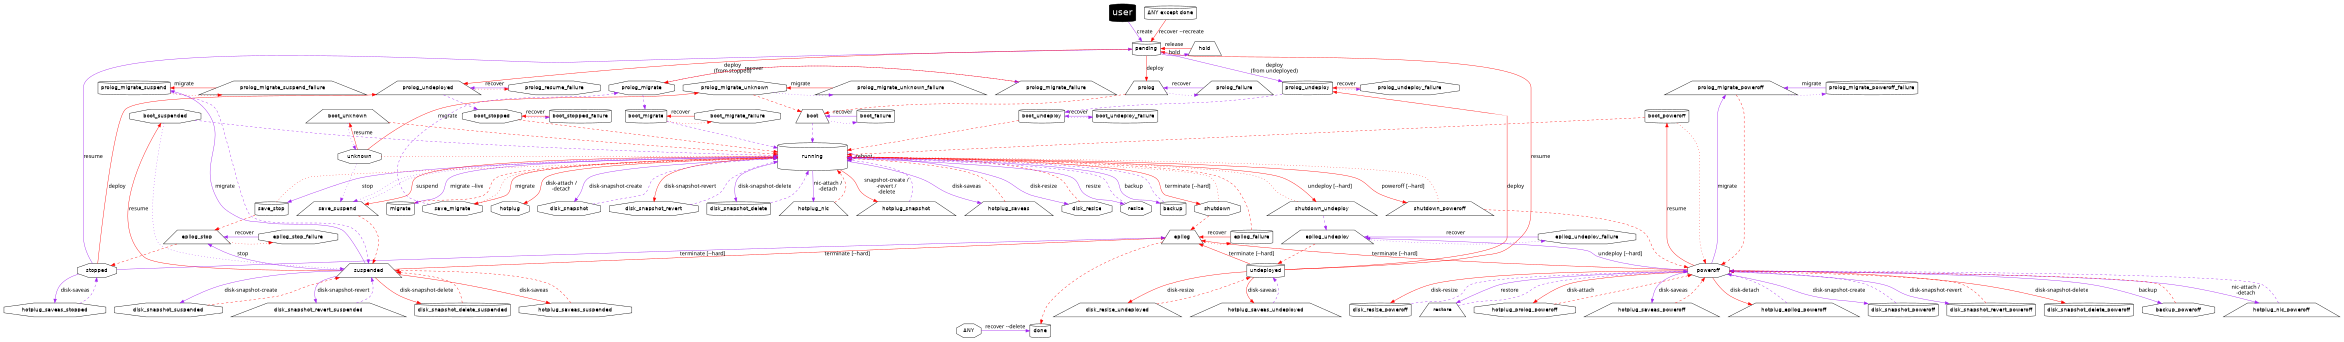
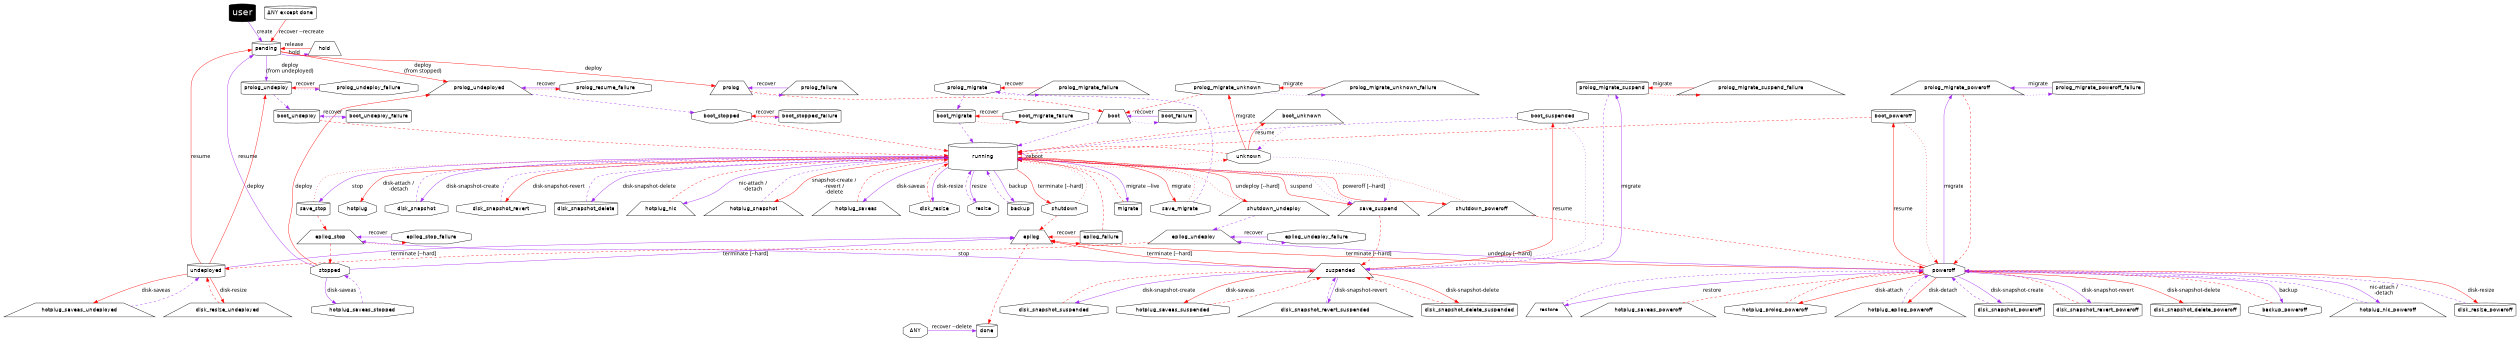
(578, 157) -> (1109, 146)
none -> (1110, 167)
(1226, 255) -> (617, 243)
(1669, 277) -> none
